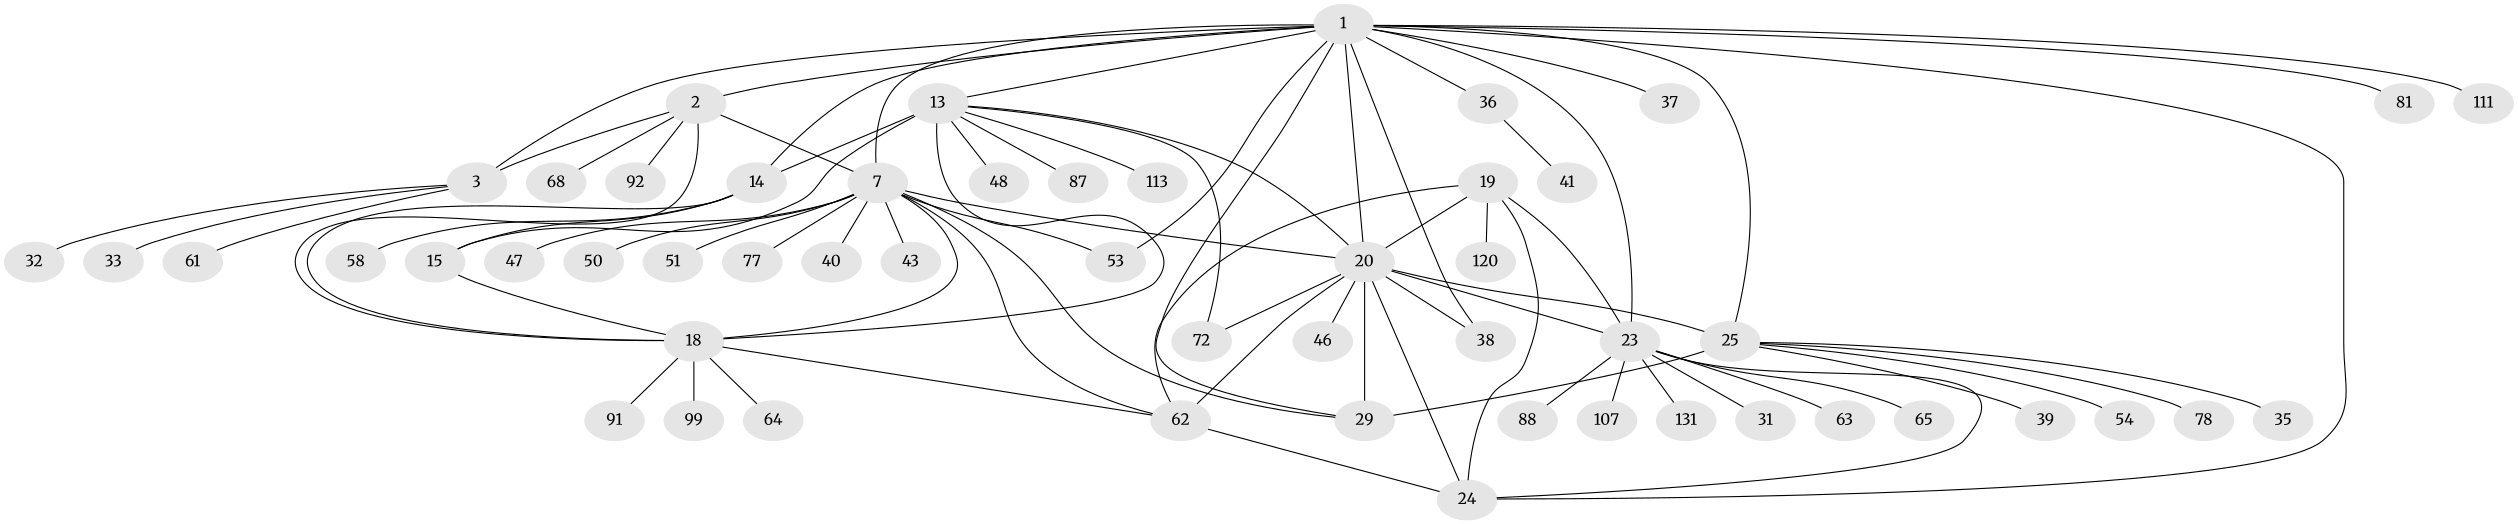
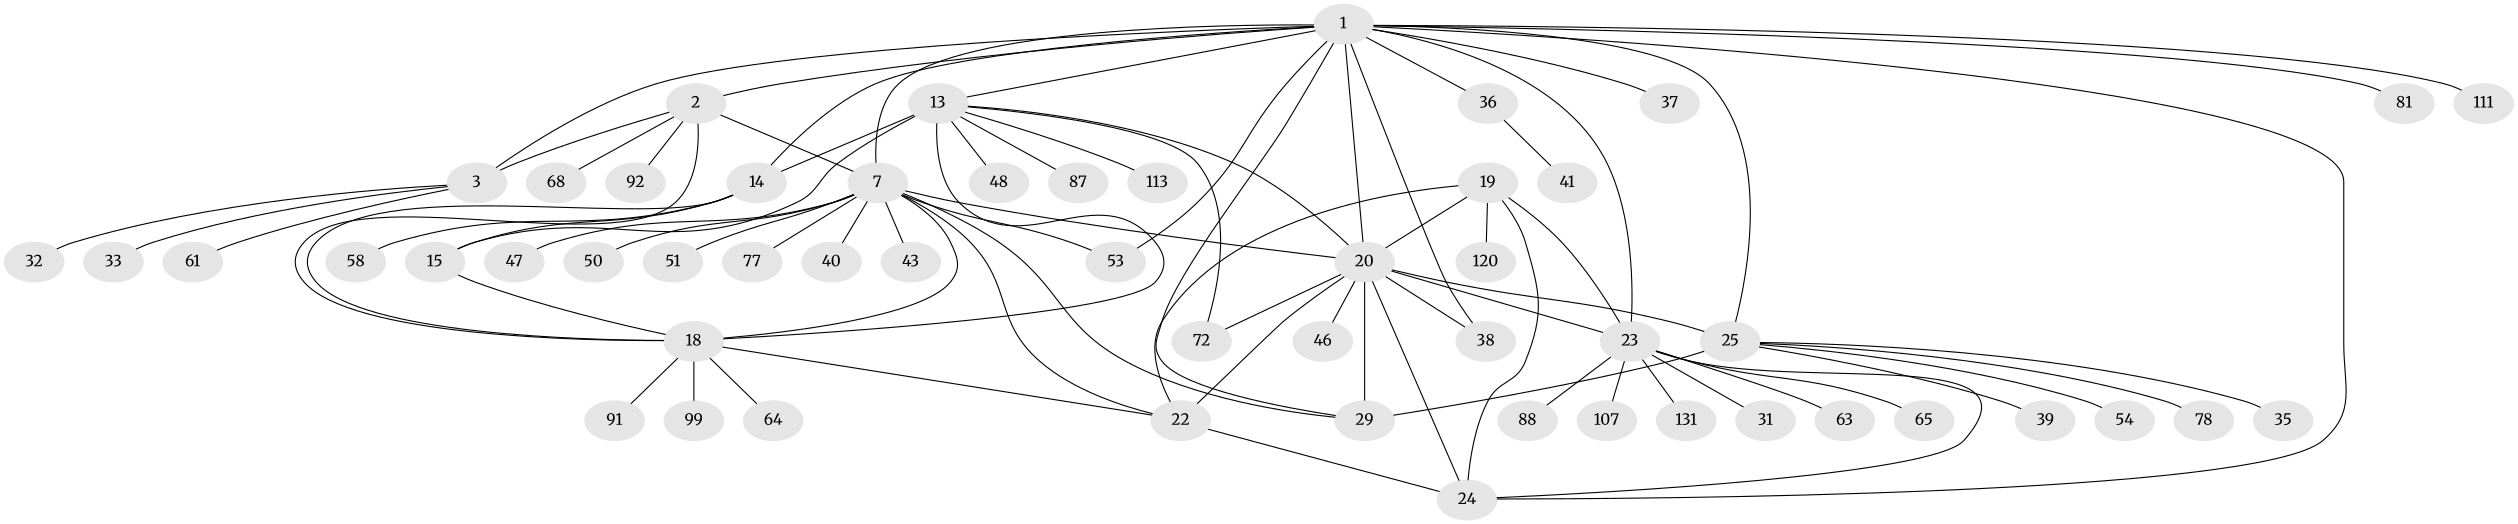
(1181, 421) -> (1181, 421)
